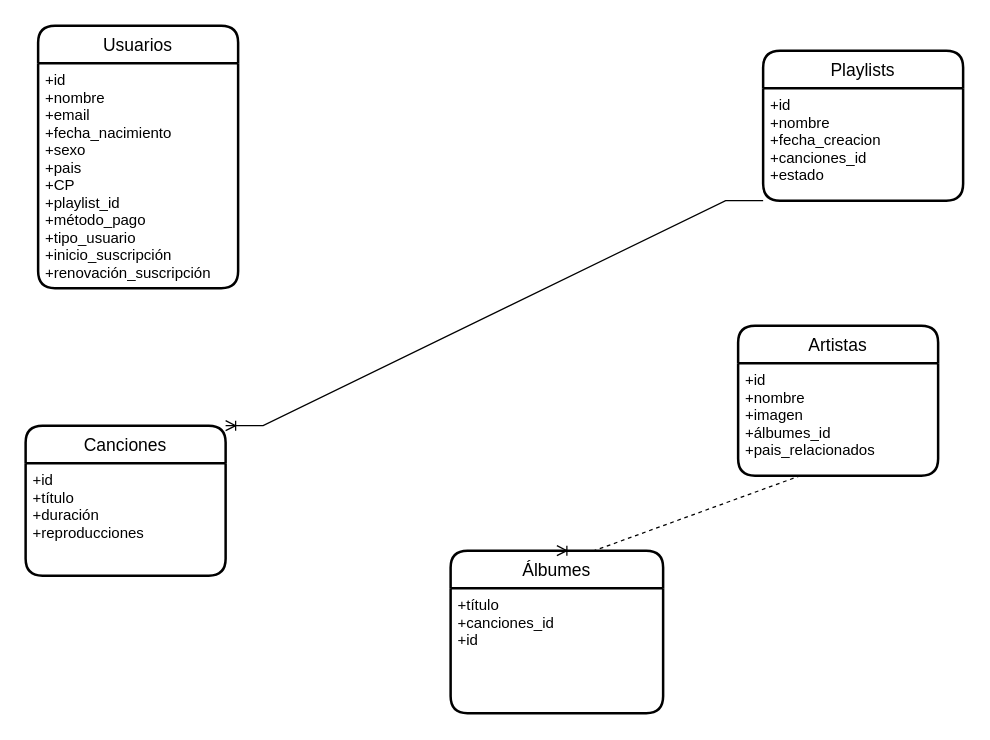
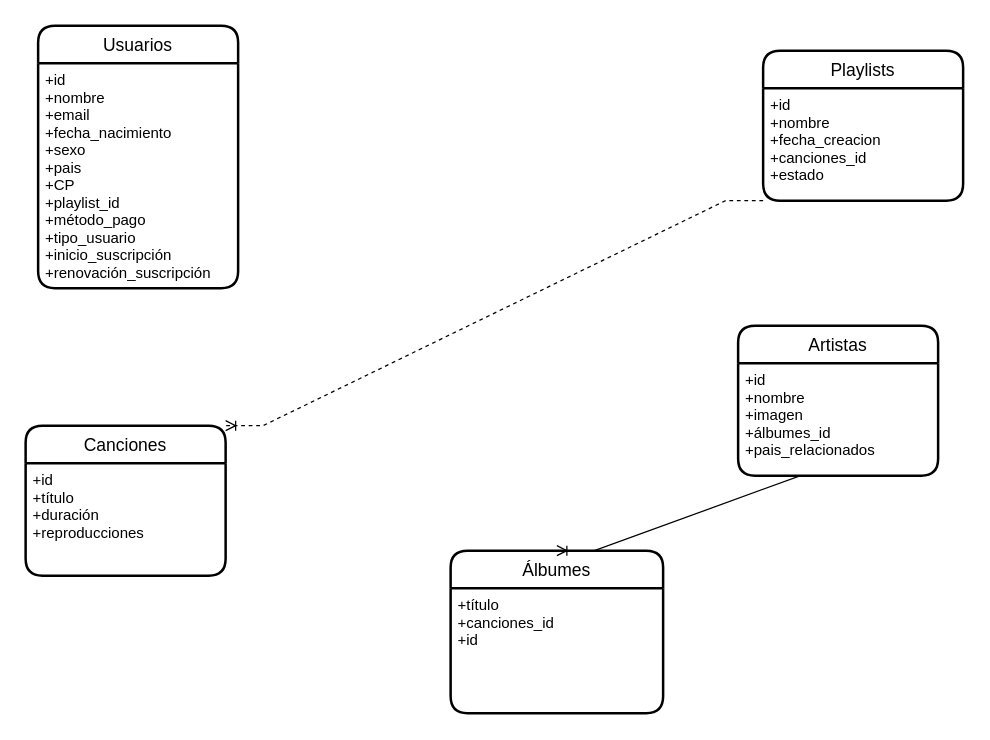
(494, 313) -> (494, 313)
(696, 514) -> (696, 514)
